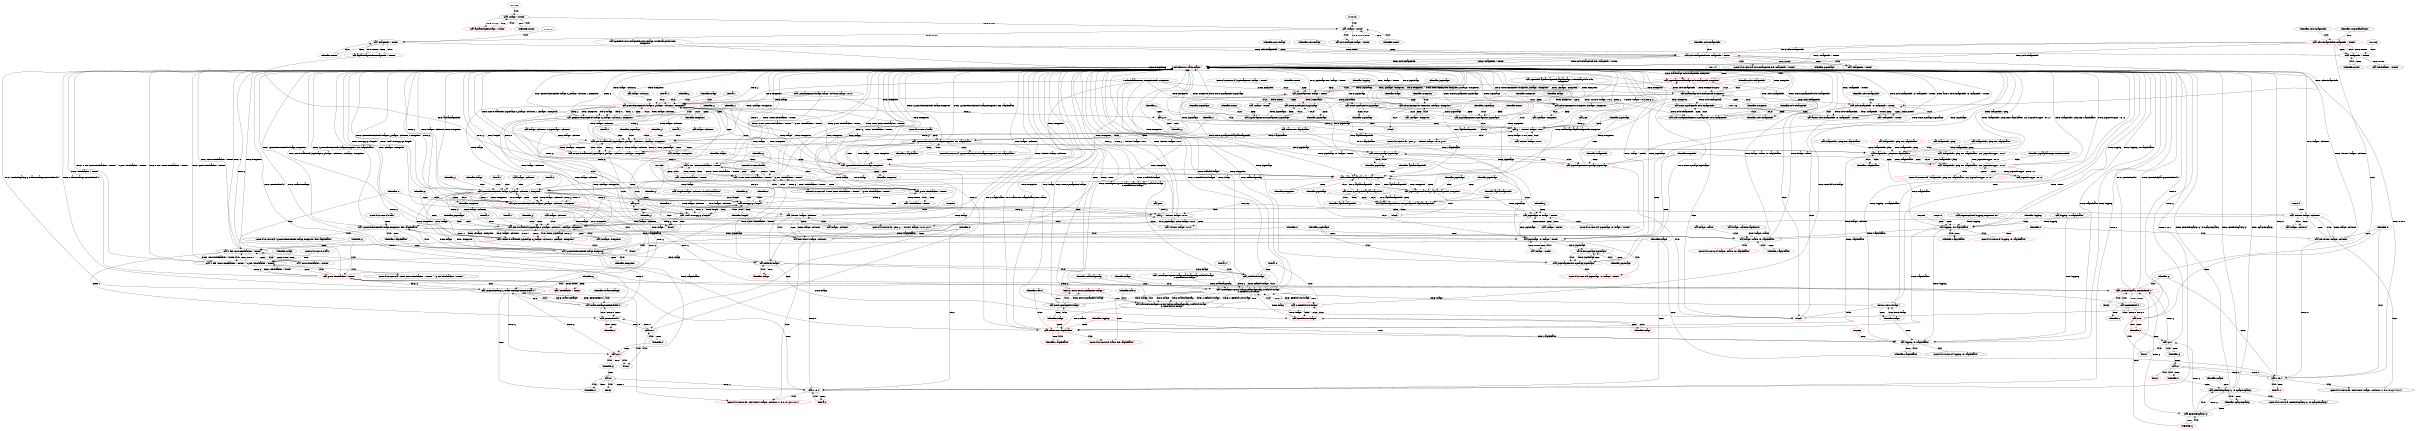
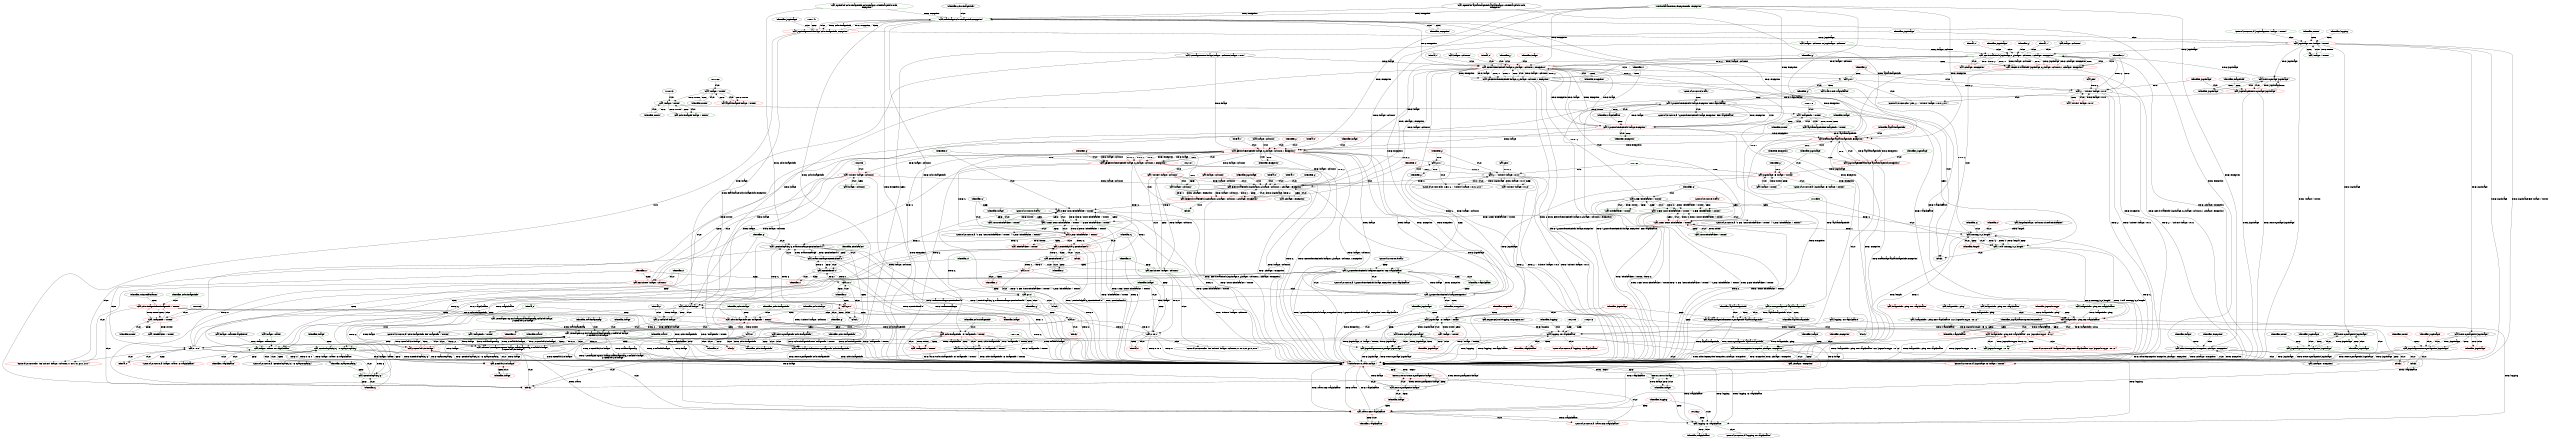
(1445, 68) -> (703, 353)
(607, 291) -> (853, 247)
none -> (2048, 307)
none -> (677, 314)
